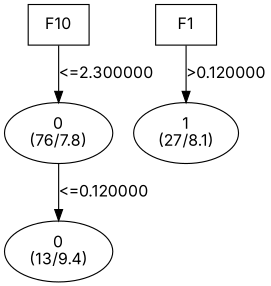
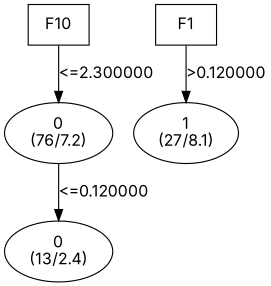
(59, 133) -> (59, 133)
(59, 251) -> (59, 251)
